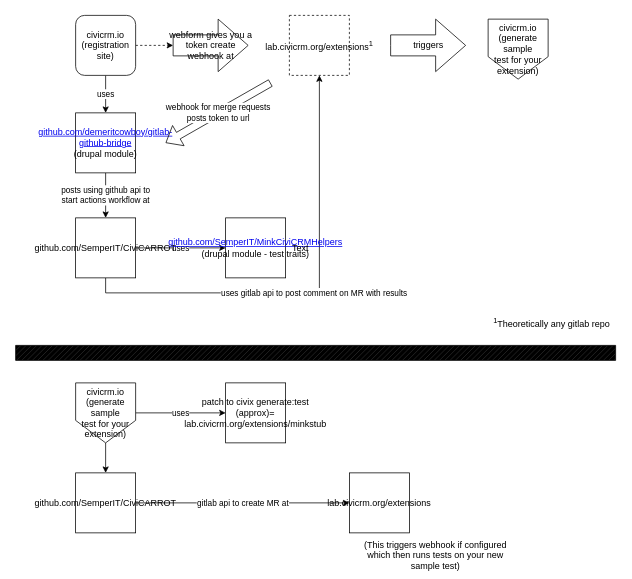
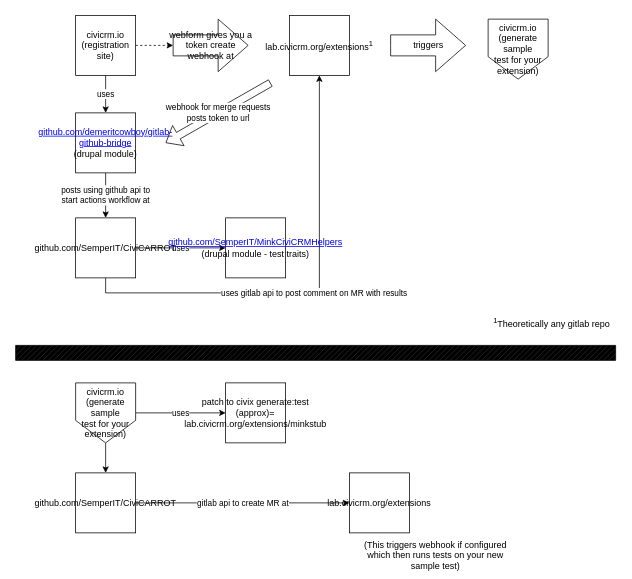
(105, 45) -> (105, 45)
(319, 45) -> (319, 45)
(300, 248) -> none
